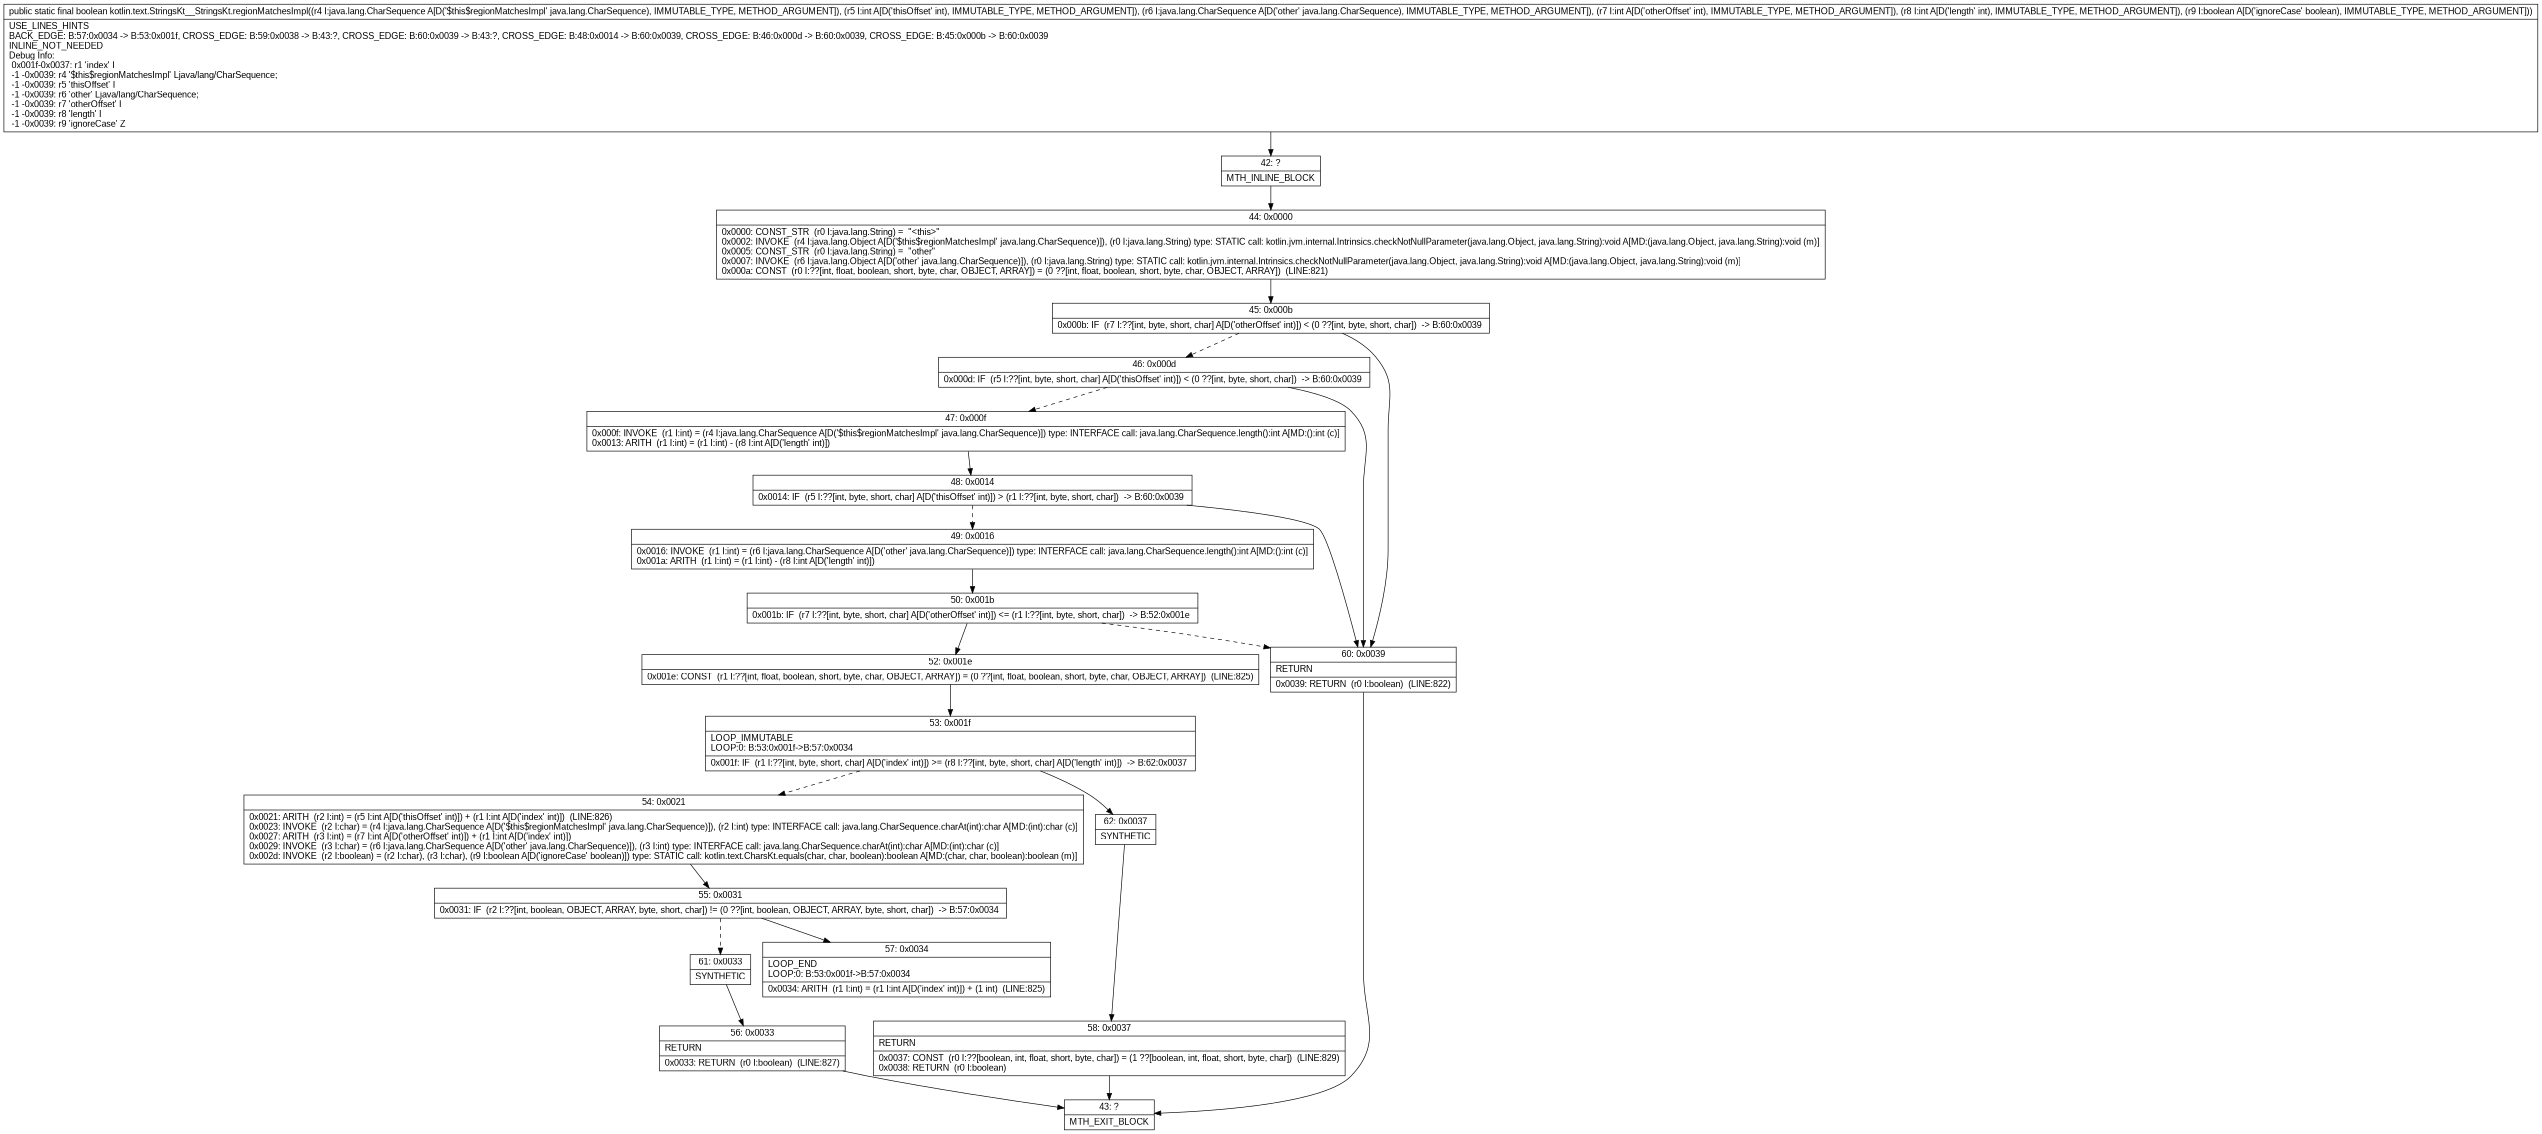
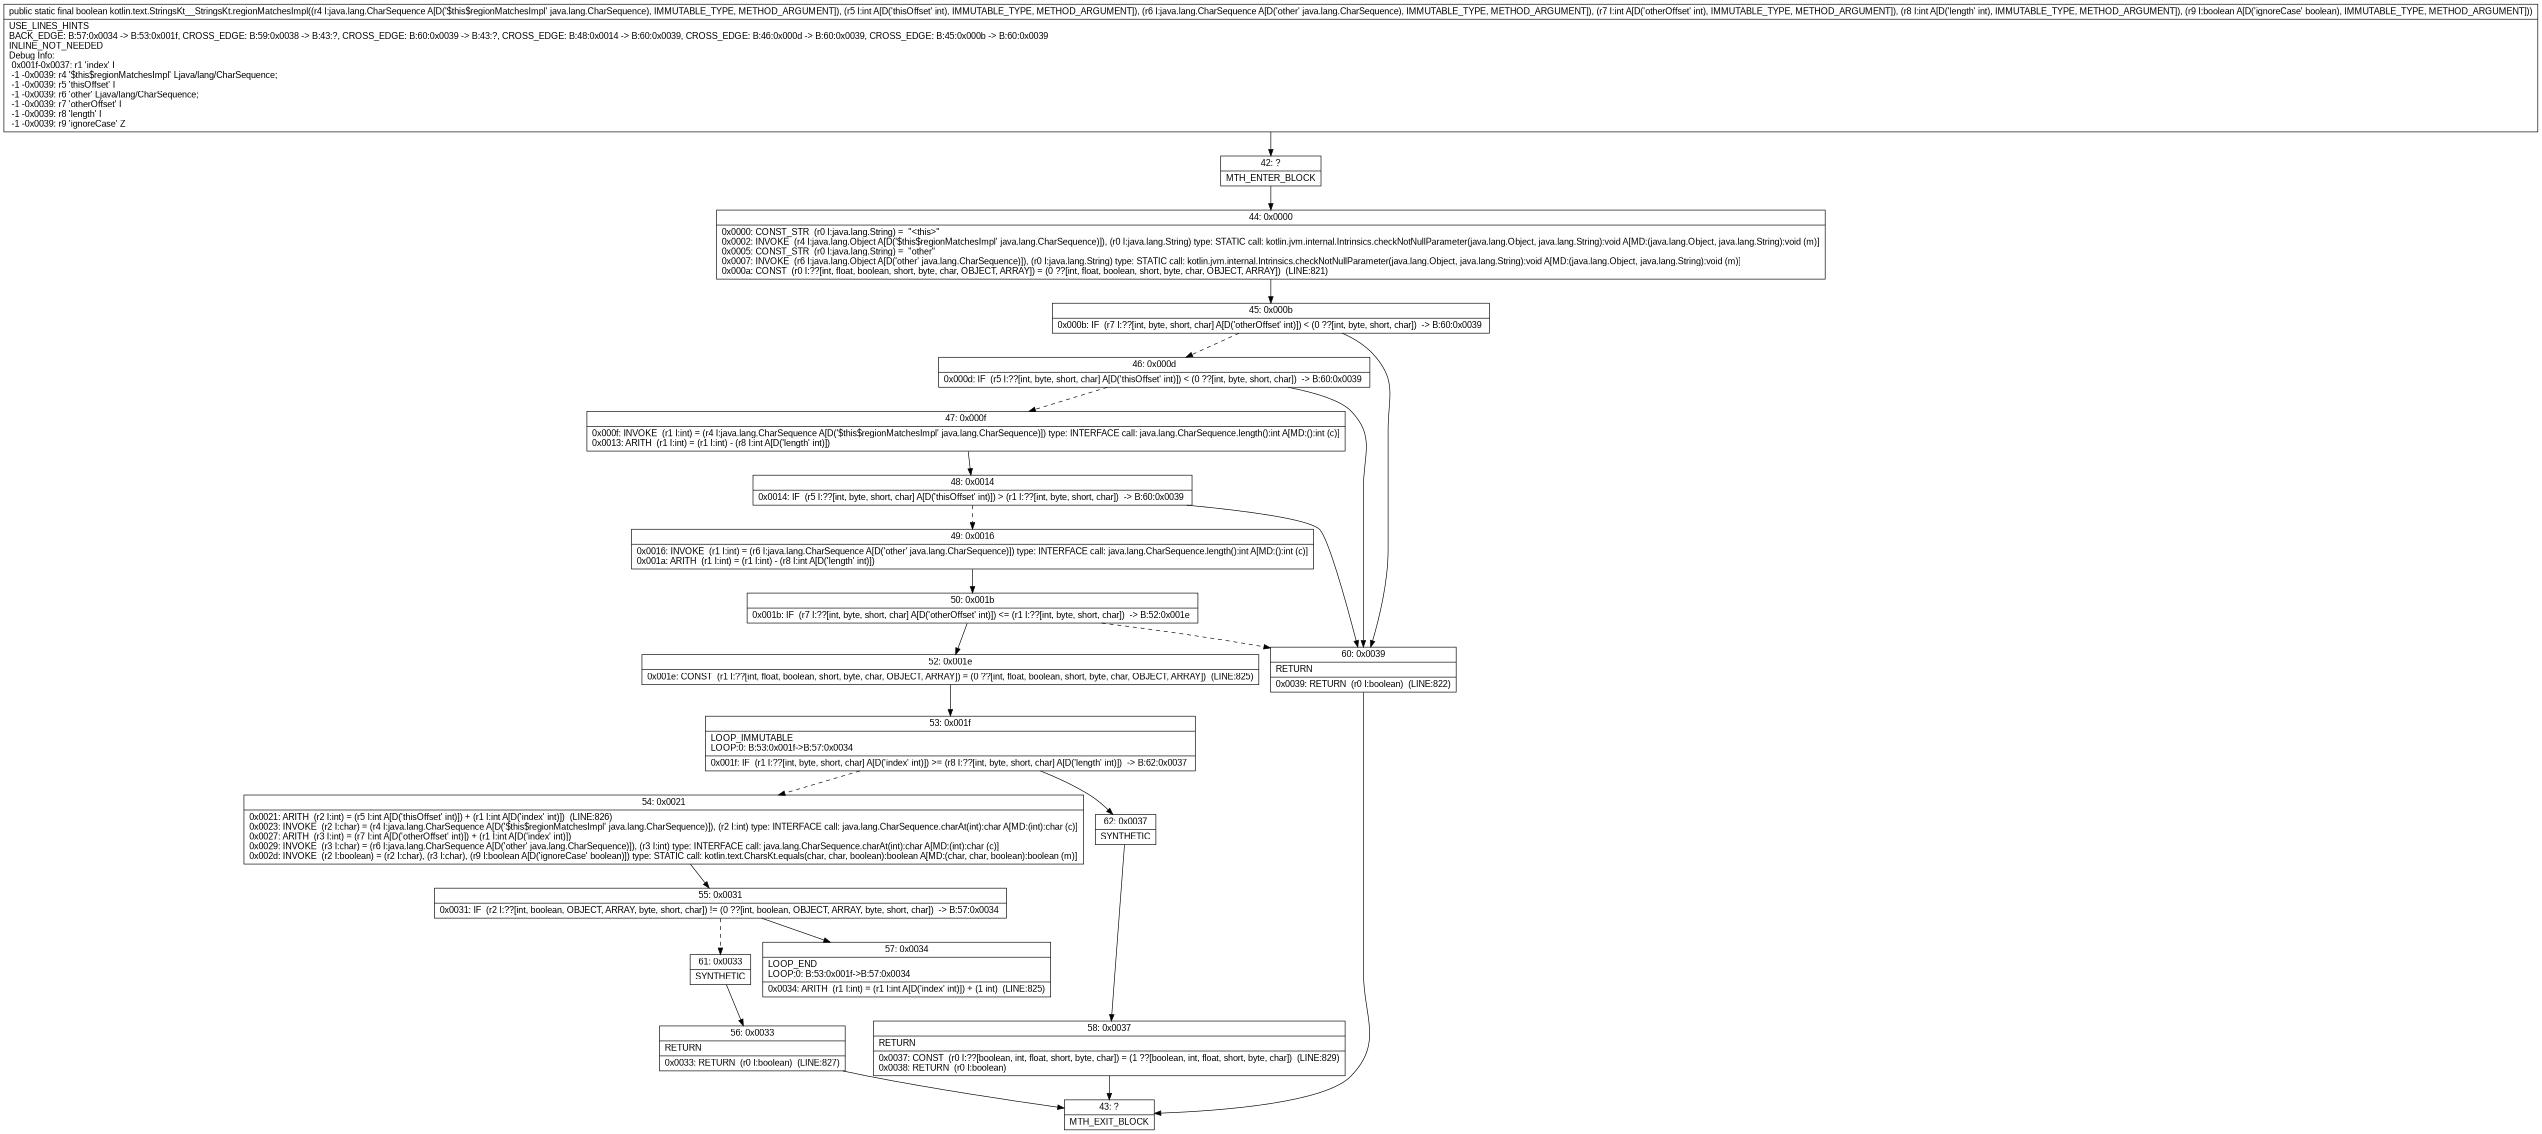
(1271, 178) -> (1271, 178)
